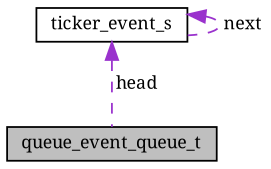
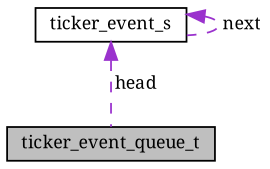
(112, 144) -> (111, 144)
